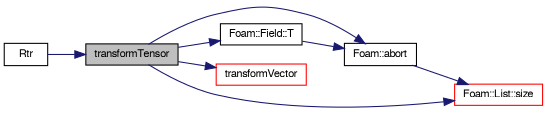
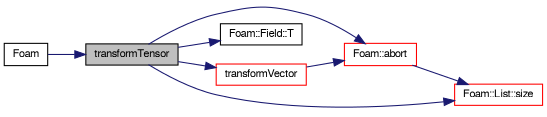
(318, 44) -> (320, 65)
(26, 54) -> (26, 54)
(380, 54) -> (380, 54)
